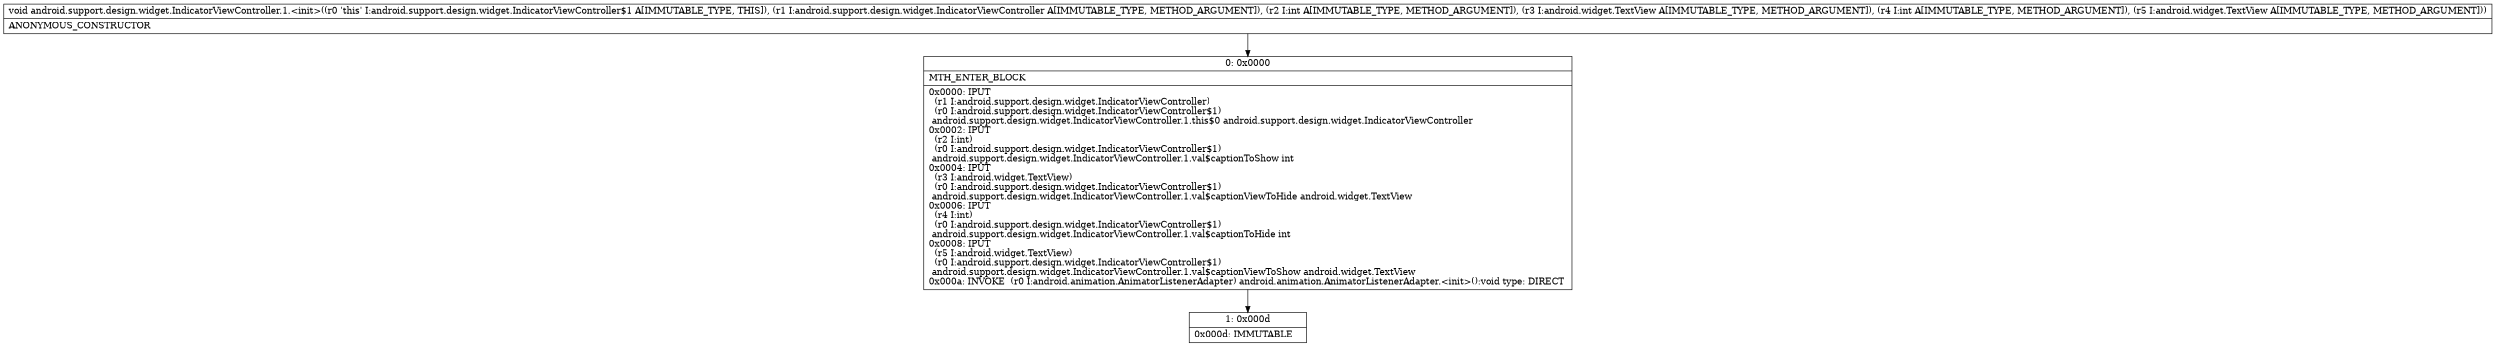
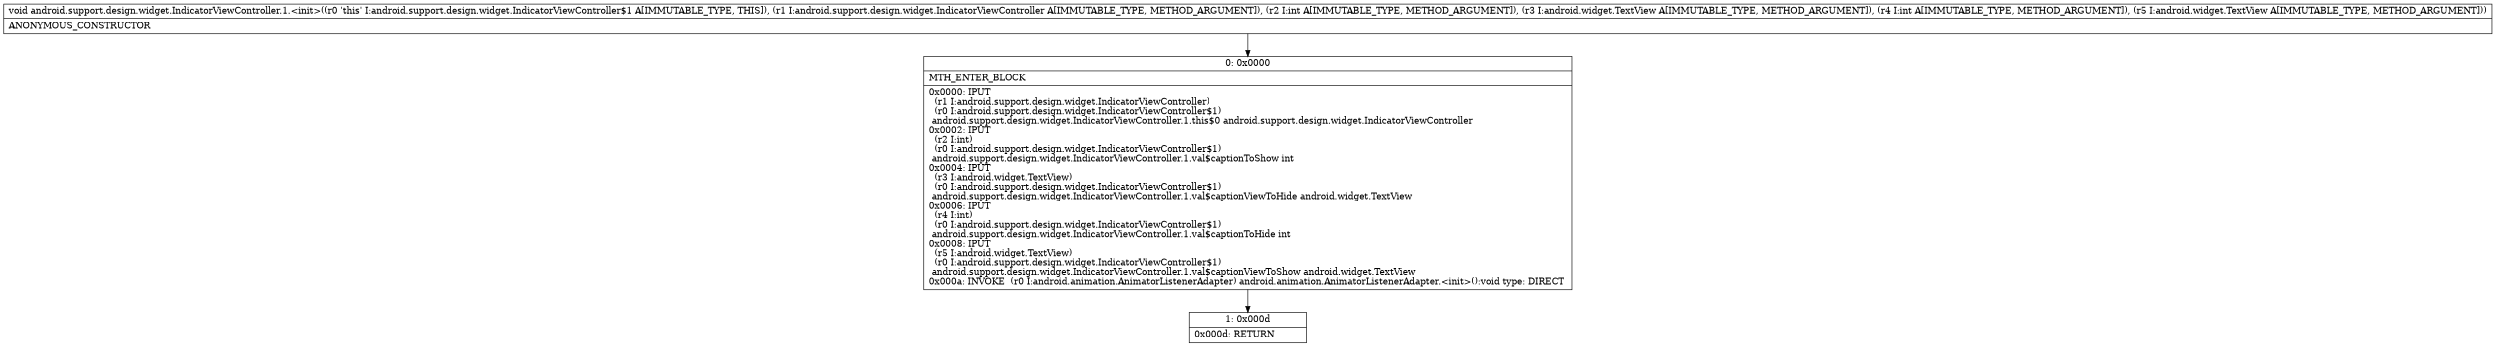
(1248, 335) -> (1239, 335)
